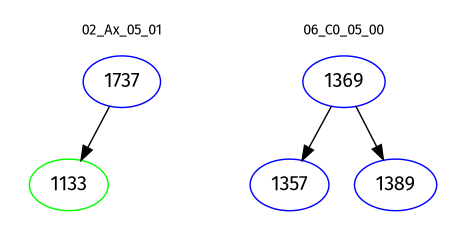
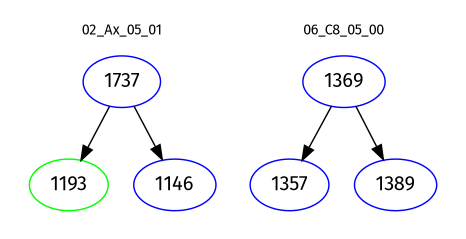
(344, 31) -> (344, 31)
(69, 185) -> (69, 185)
none -> (175, 185)
